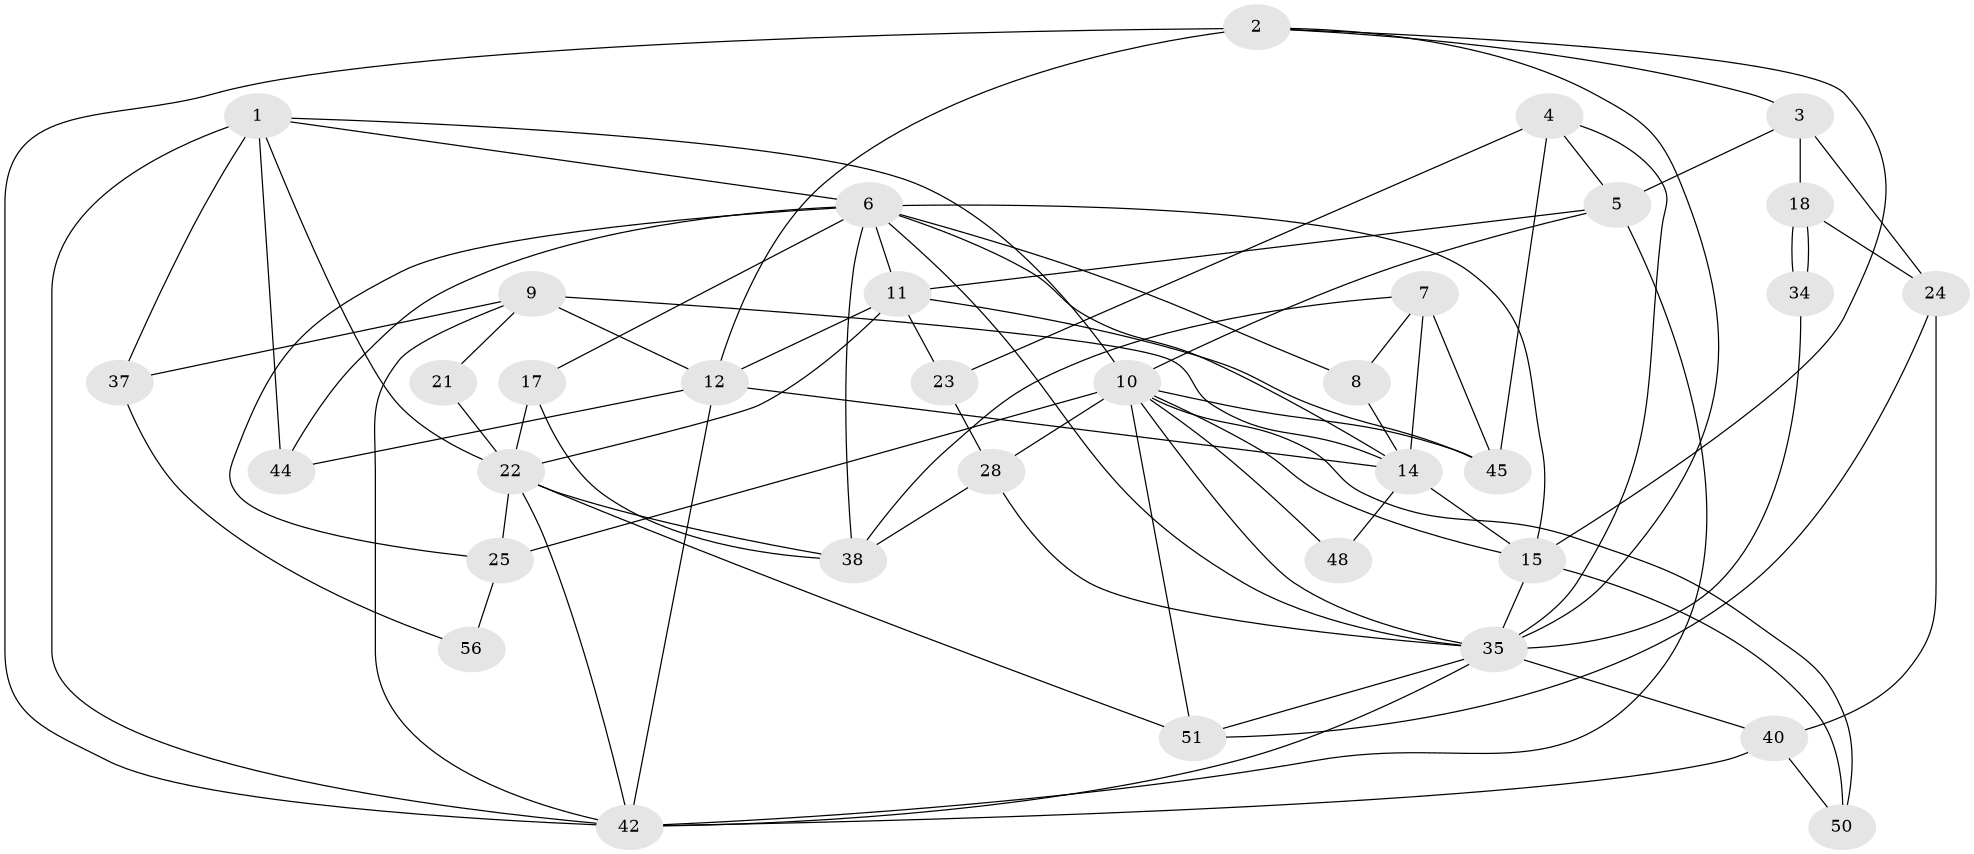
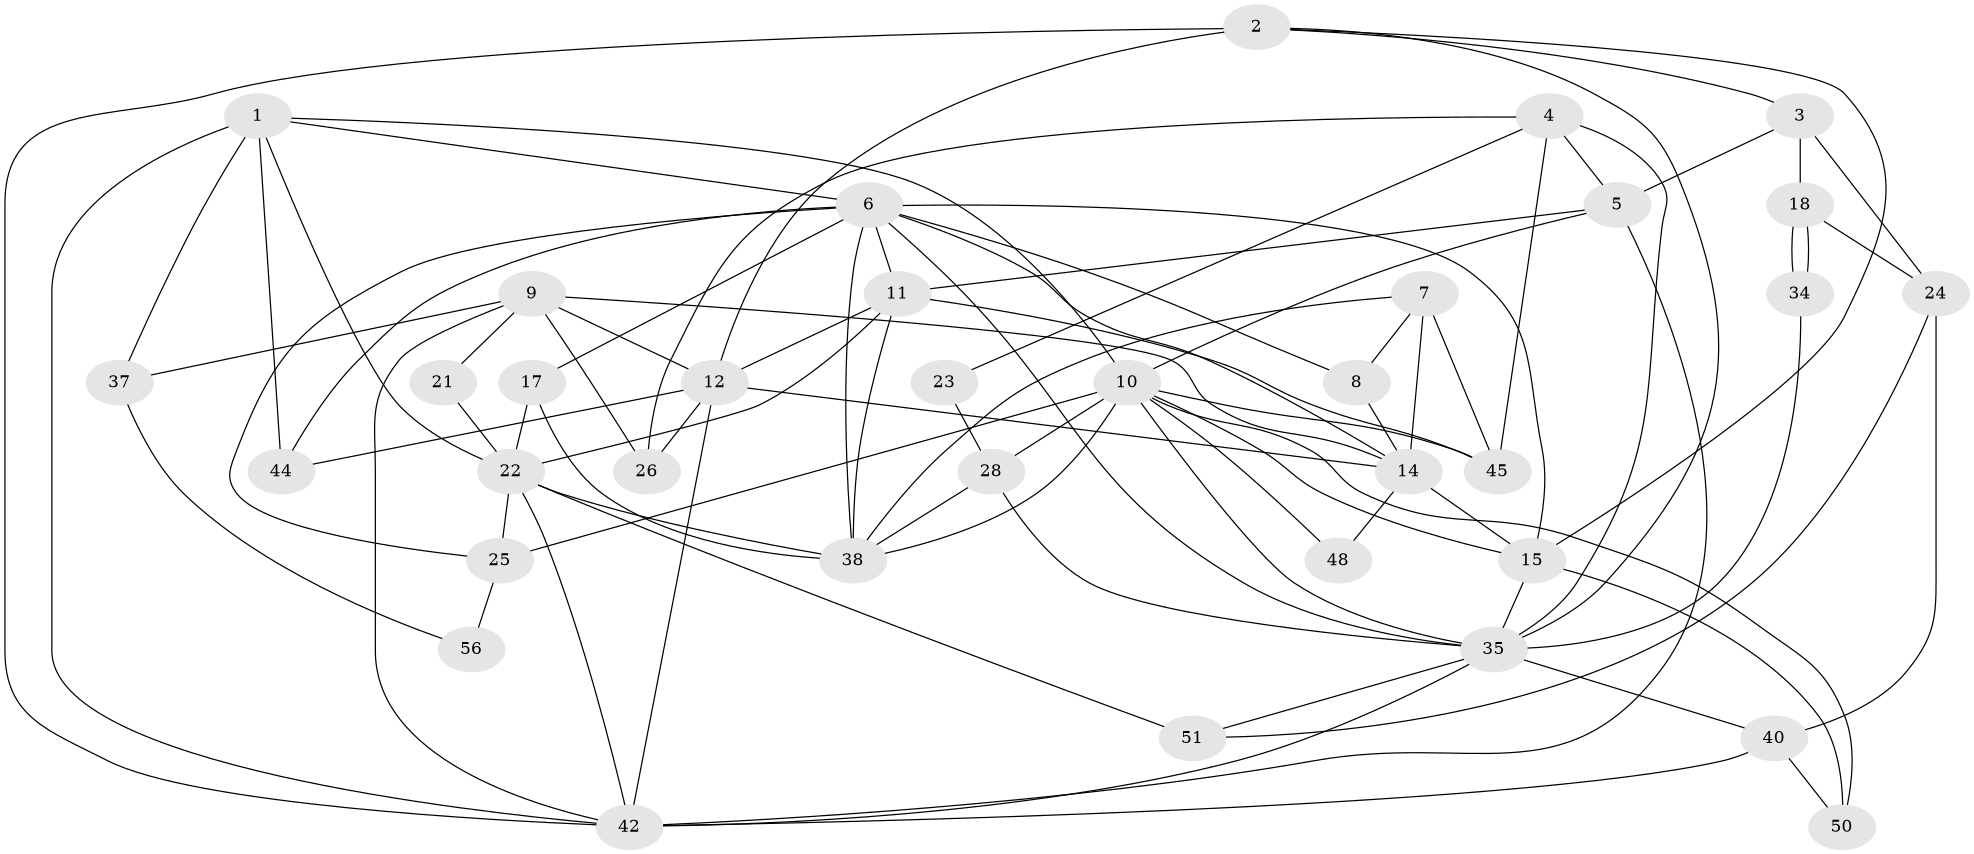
(921, 338) -> (864, 426)
none -> (647, 472)
(1160, 561) -> (1024, 501)
